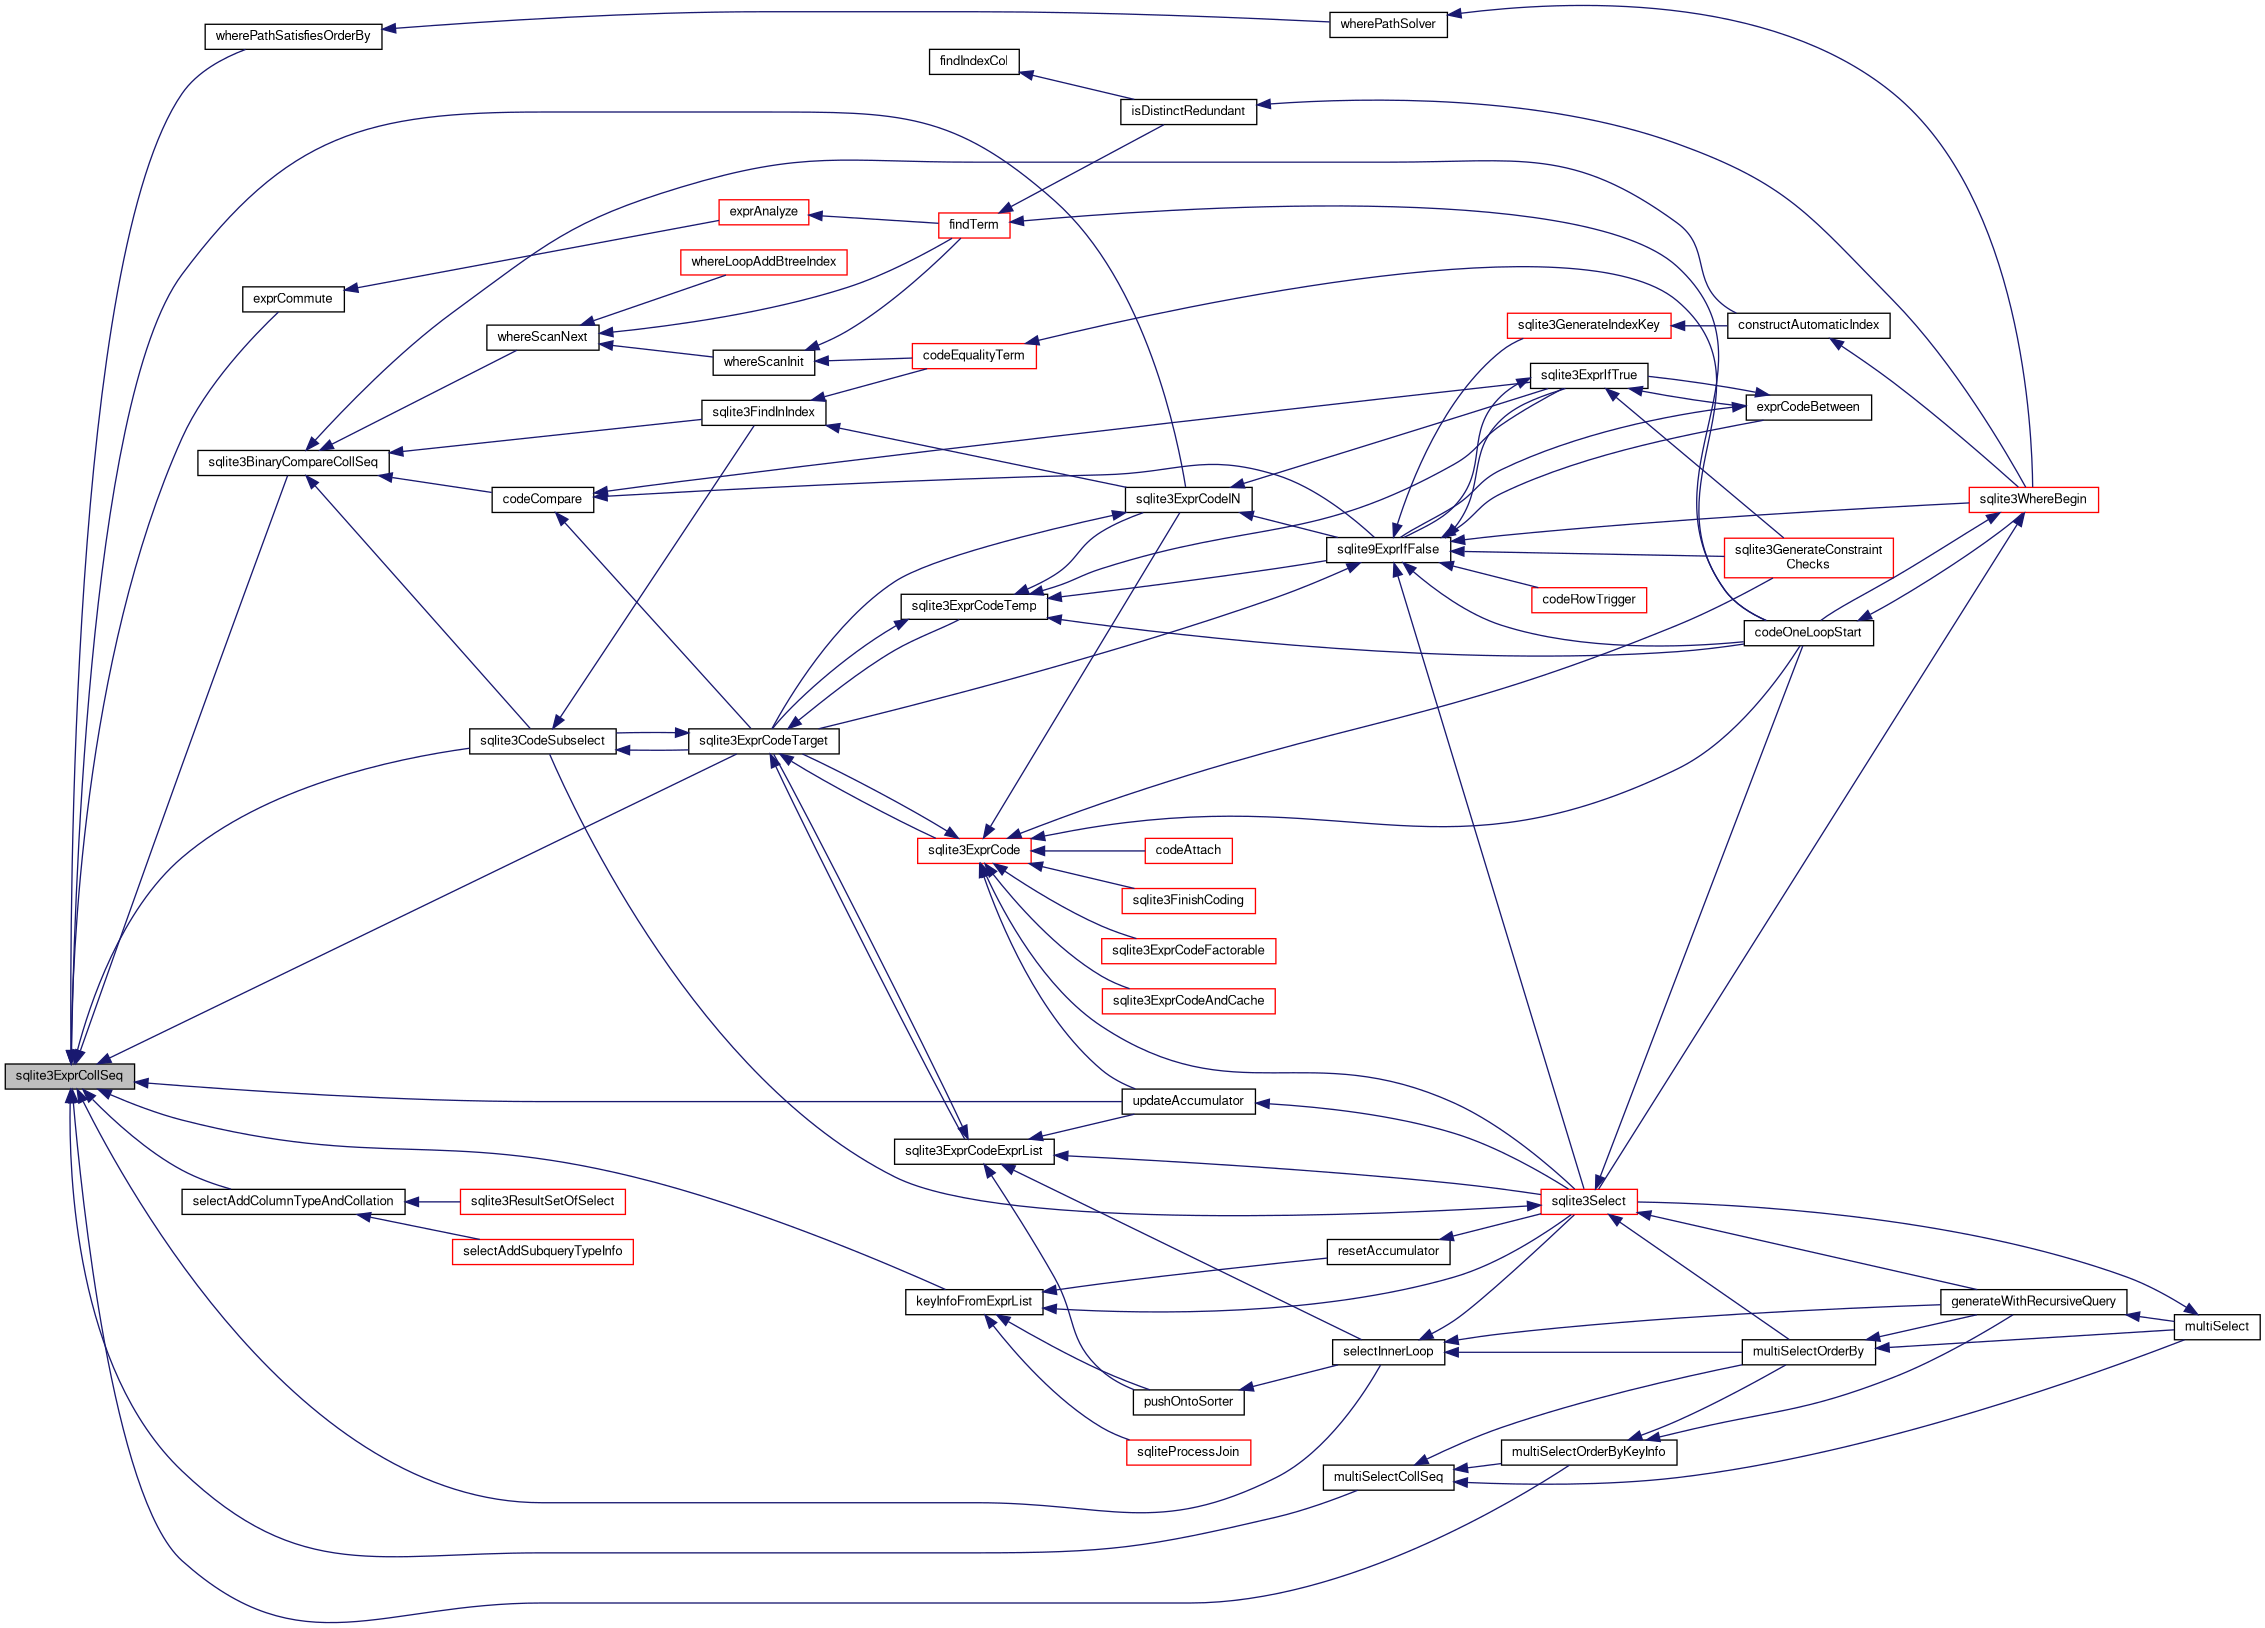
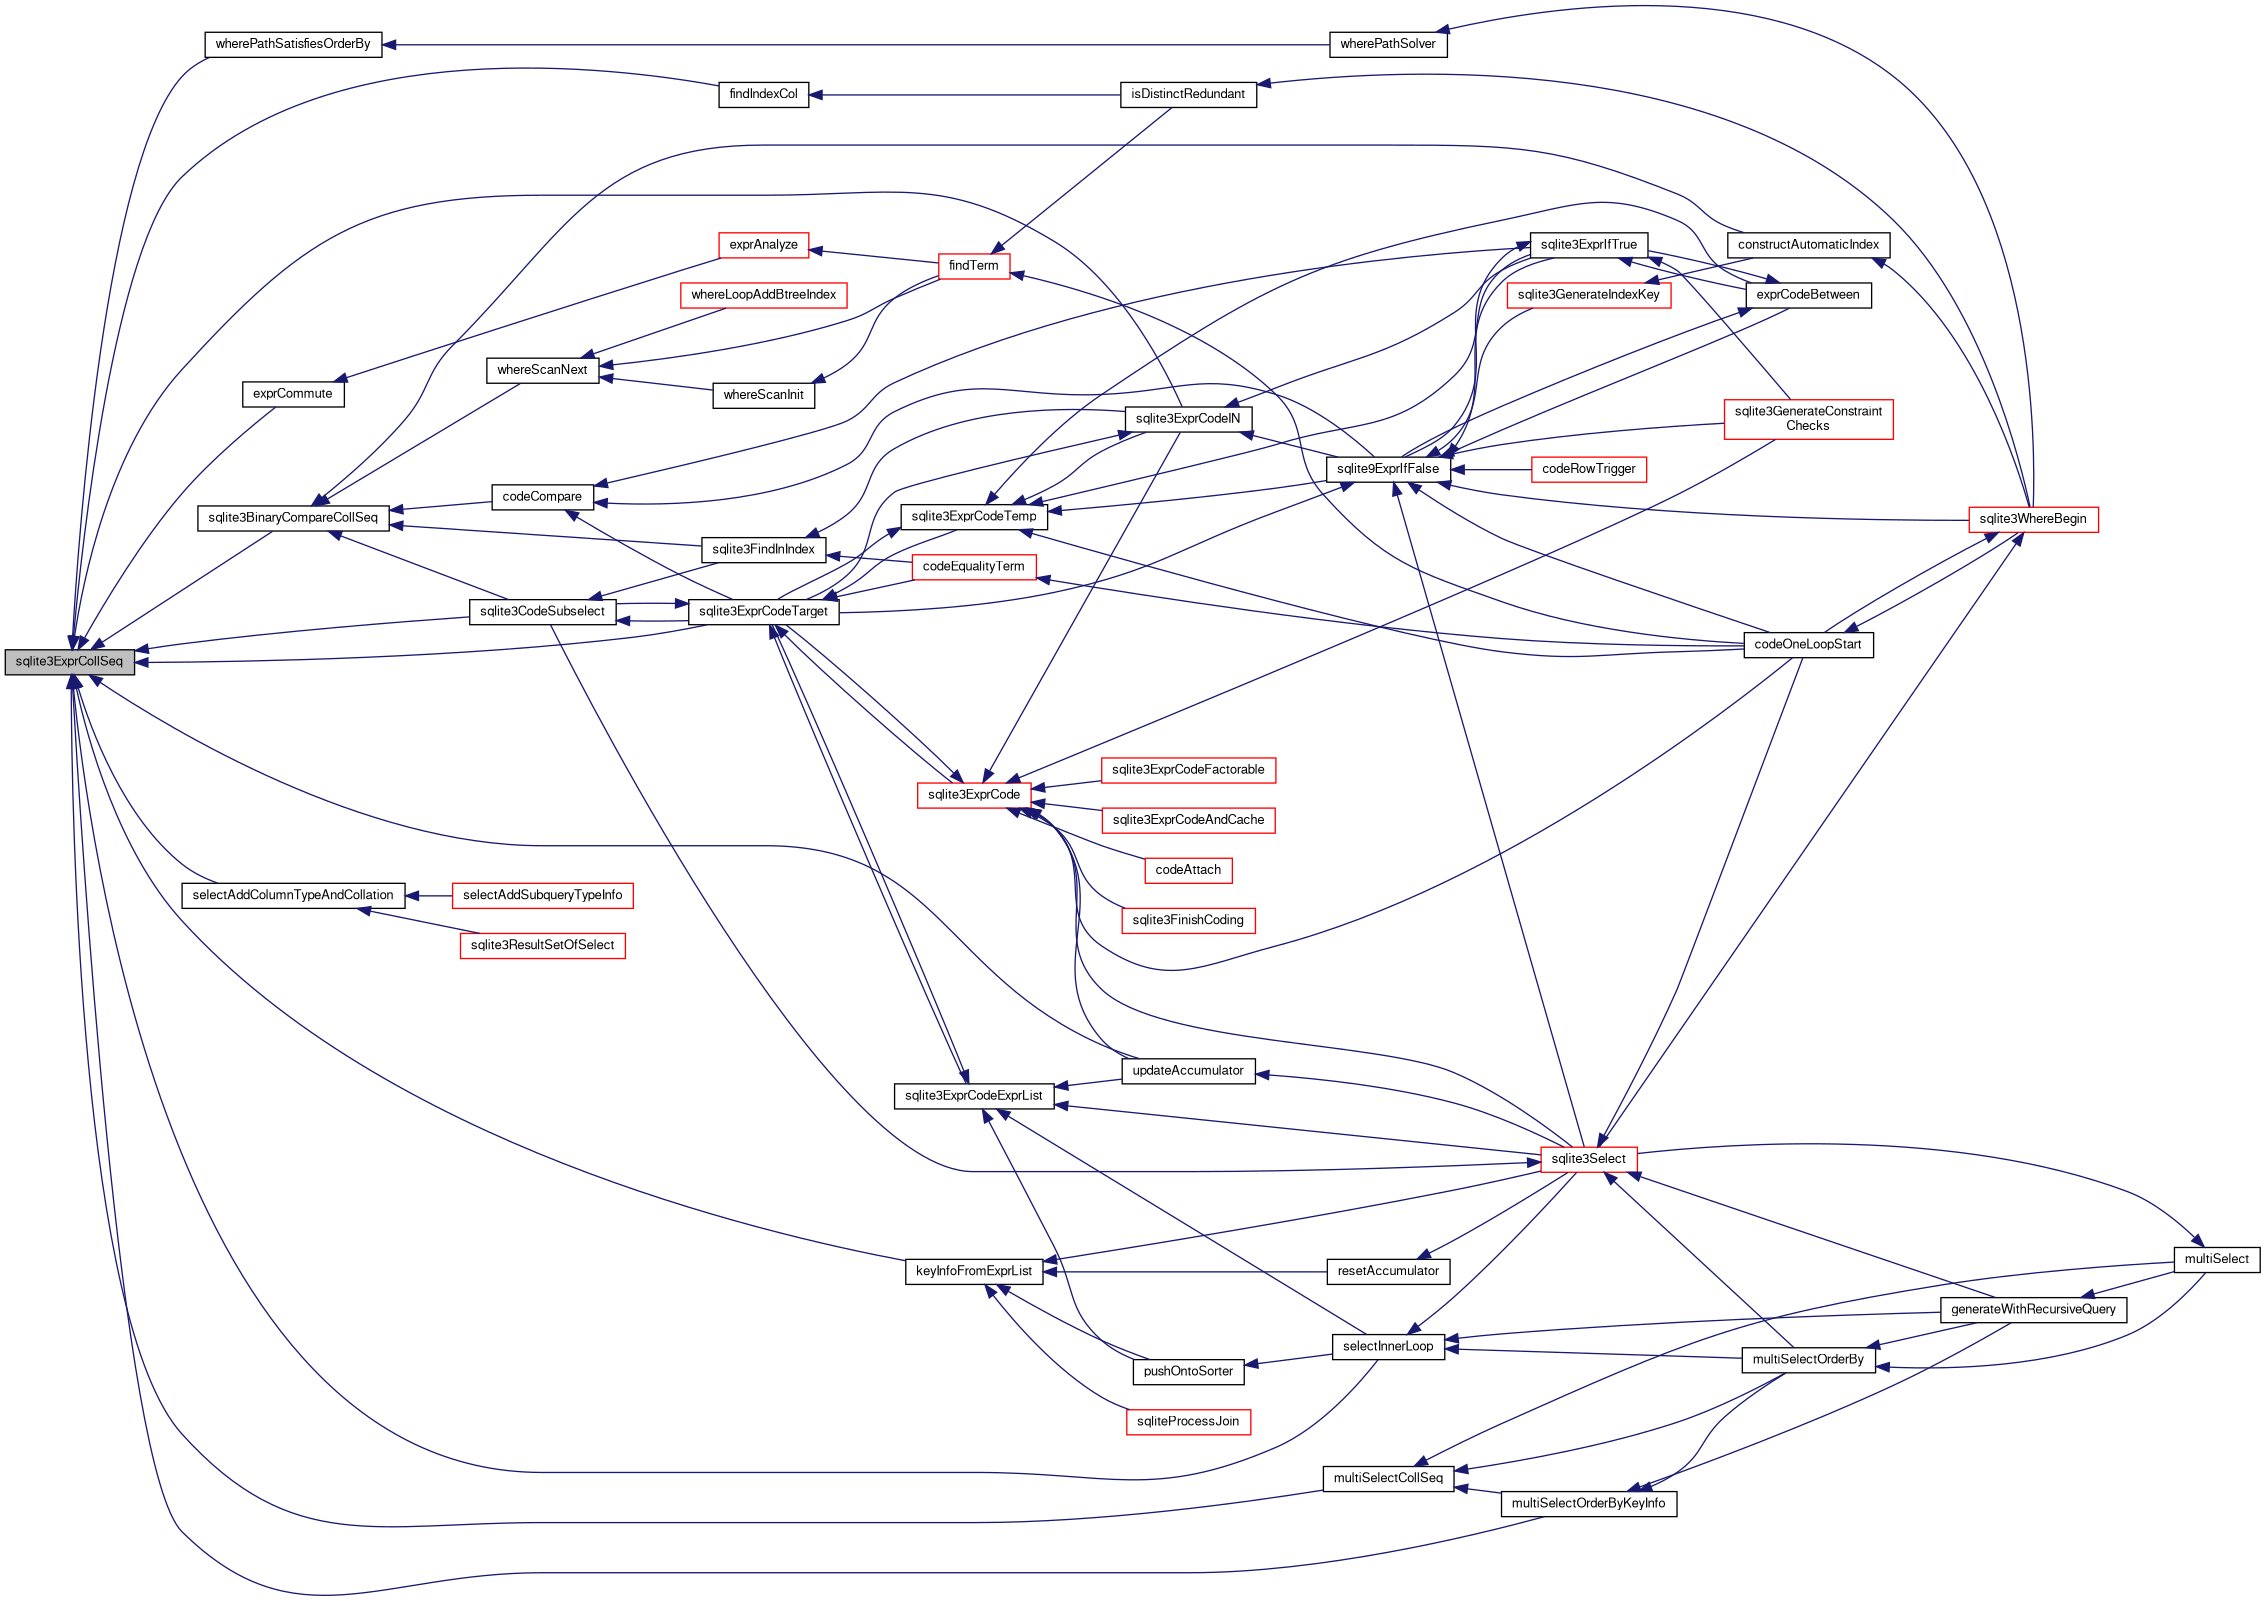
none -> (217, 151)
none -> (1373, 252)
(870, 359) -> (876, 588)
